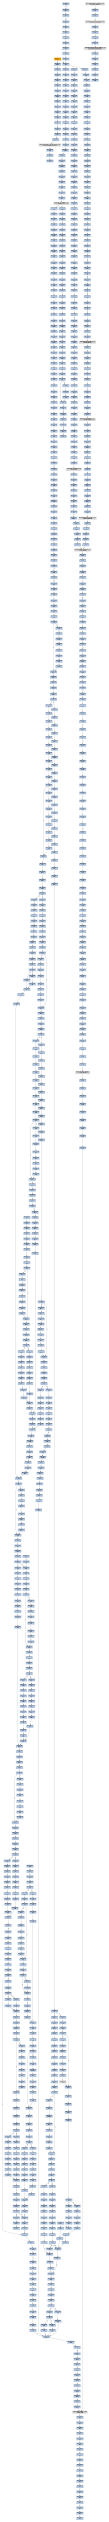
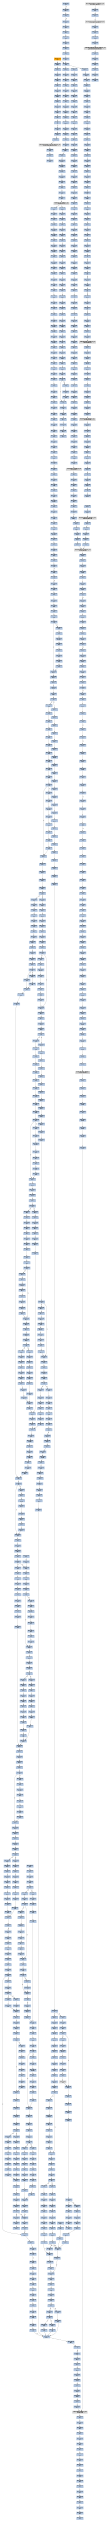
(87, 501) -> none
none -> (27, 1212)
